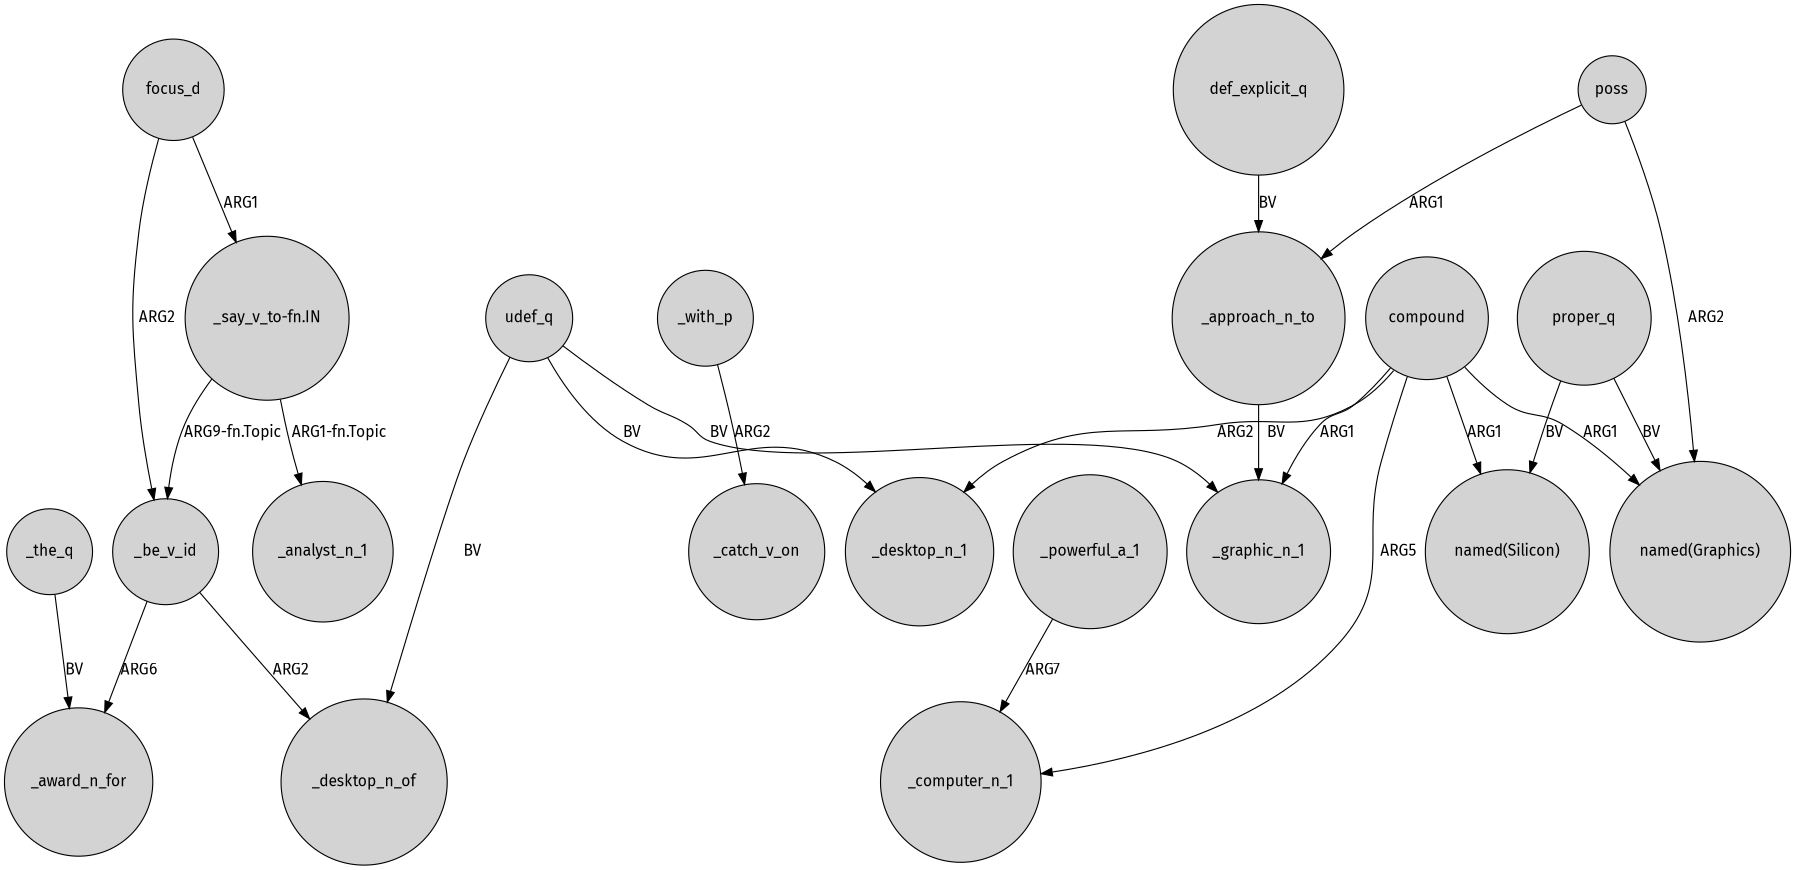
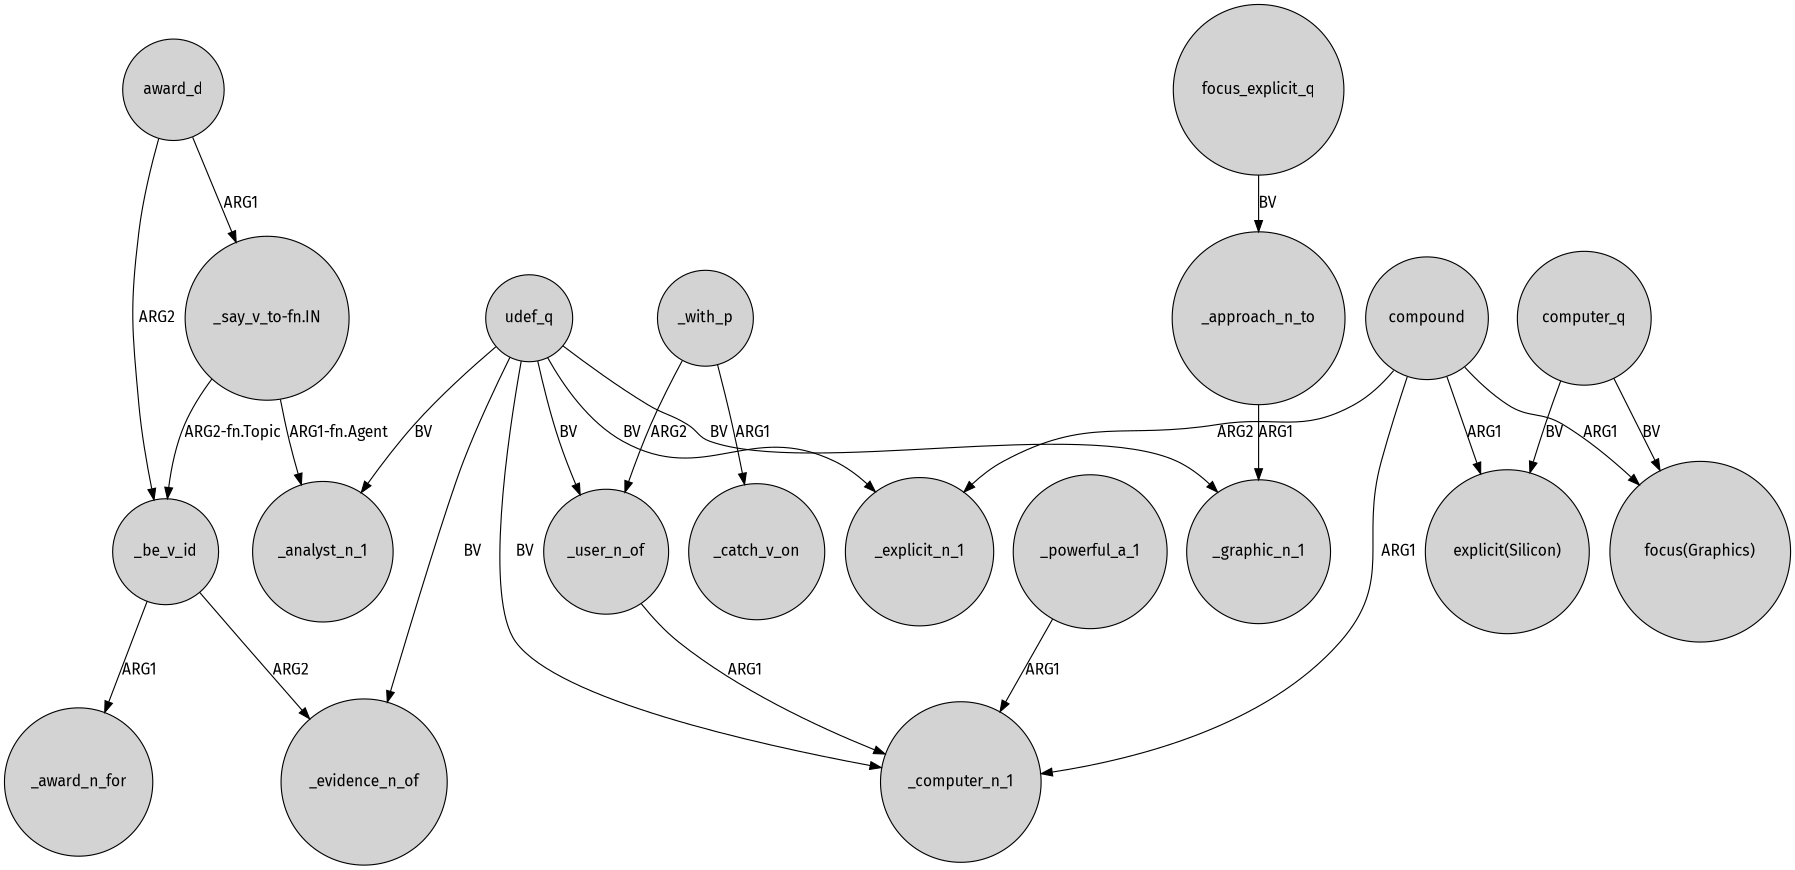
(173, 90) -> (173, 90)
(1259, 90) -> (1259, 90)
(1612, 90) -> none
(1584, 318) -> (1584, 318)
none -> (427, 411)
(1318, 427) -> none
(233, 433) -> (233, 433)
(339, 433) -> (339, 433)
(753, 433) -> (753, 433)
(1276, 433) -> (1276, 433)
(50, 552) -> none
none -> (606, 552)
(920, 552) -> (920, 552)
(1399, 552) -> (1399, 552)
(1507, 552) -> (1507, 552)
(1700, 552) -> (1700, 552)
(139, 670) -> (139, 670)
(1043, 670) -> (1043, 670)
none -> (553, 671)
(364, 782) -> (364, 782)
